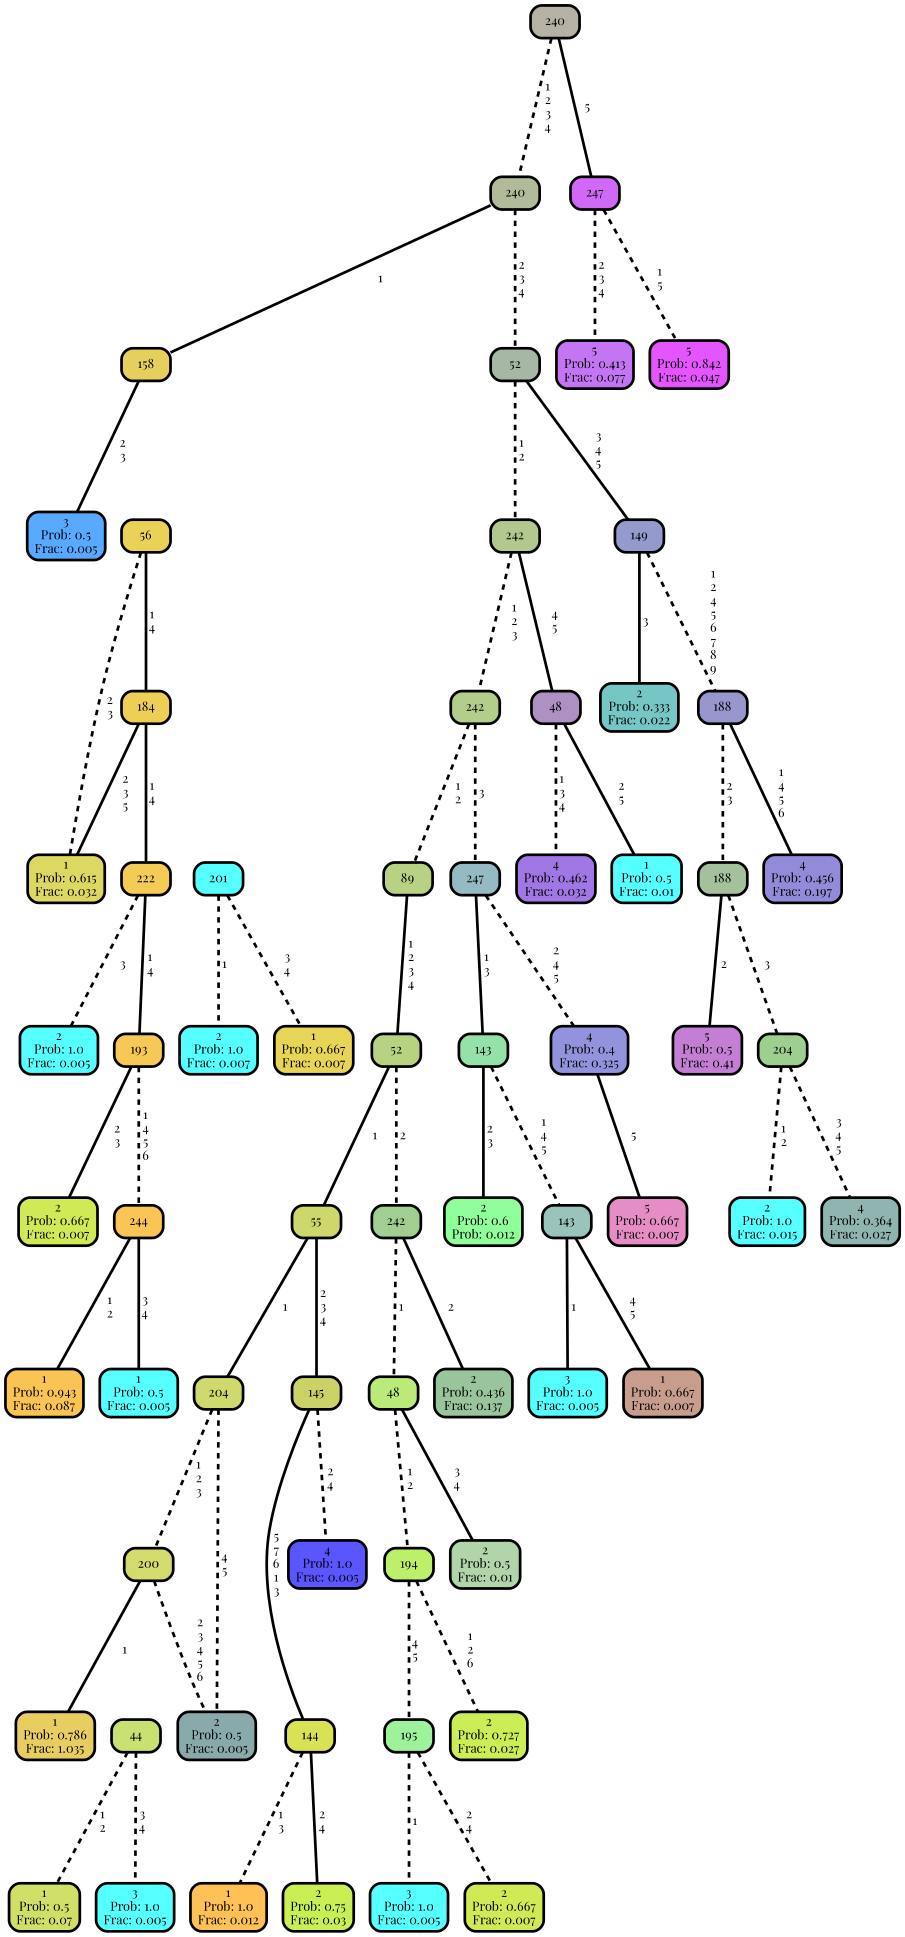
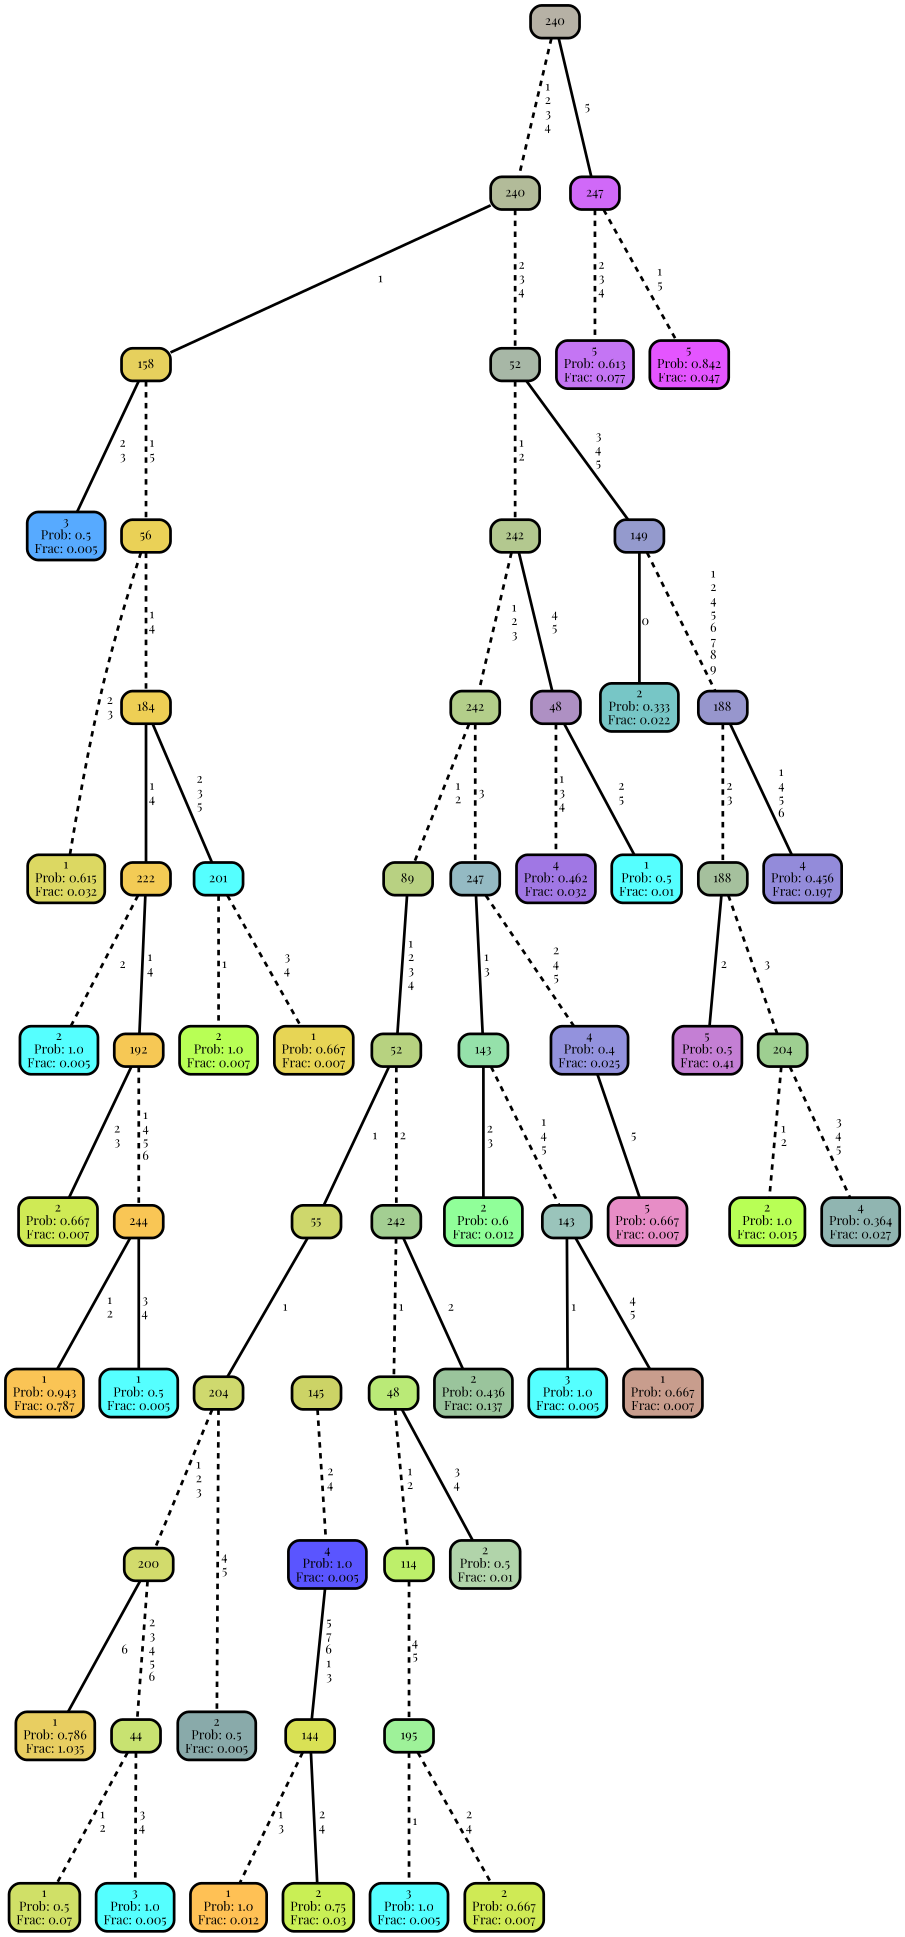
(595, 365) -> (595, 365)
none -> (146, 450)
(146, 622) -> (146, 622)
(644, 622) -> (644, 622)
(108, 789) -> (182, 793)
(121, 965) -> (121, 965)
(139, 1050) -> (139, 1050)
(219, 1050) -> (219, 1050)
(590, 1050) -> (590, 1050)
(483, 1222) -> (483, 1222)
(767, 1222) -> (767, 1222)
(317, 1307) -> none
(44, 1393) -> (44, 1393)
(267, 1564) -> (318, 1654)
(409, 1564) -> (409, 1564)
(178, 1647) -> (142, 1650)
(123, 1650) -> (123, 1650)
(489, 1736) -> none
